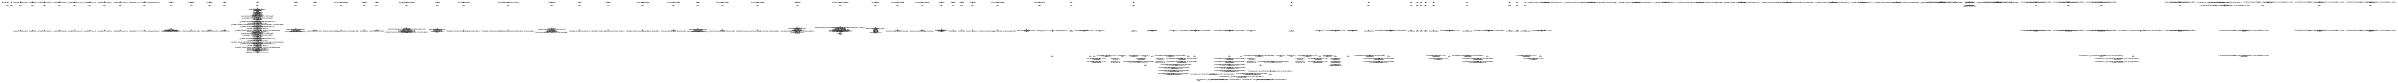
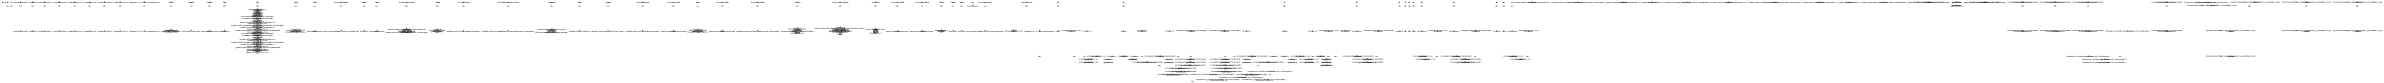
(972, 3) -> none
